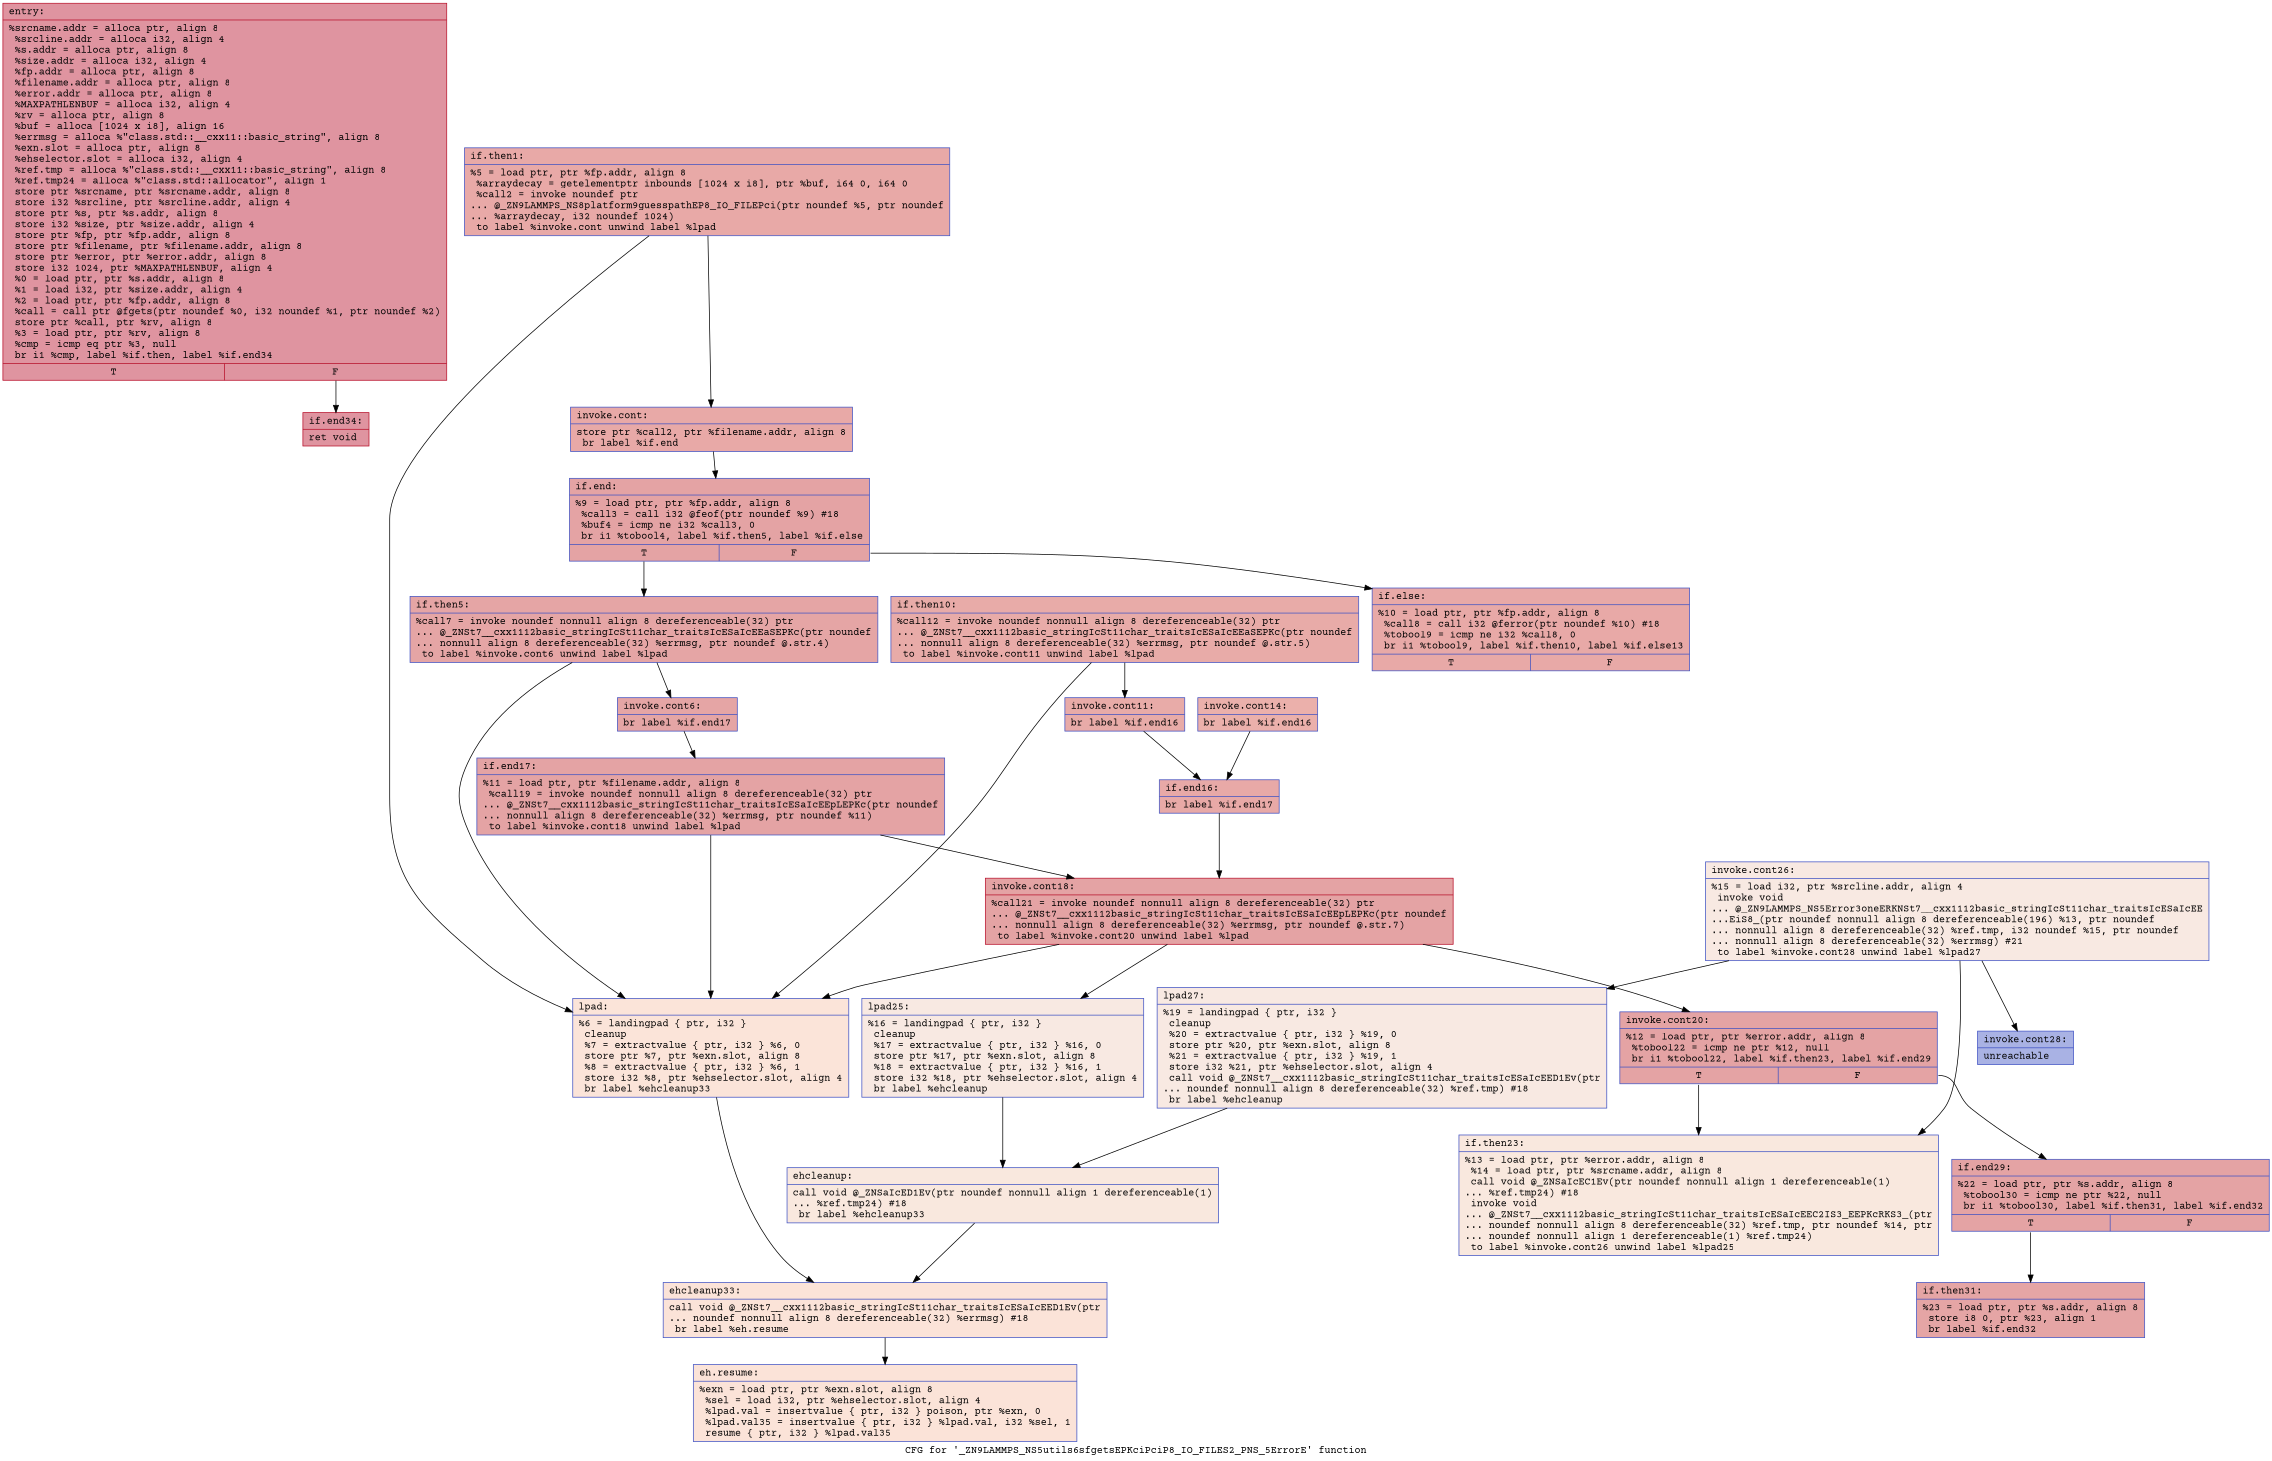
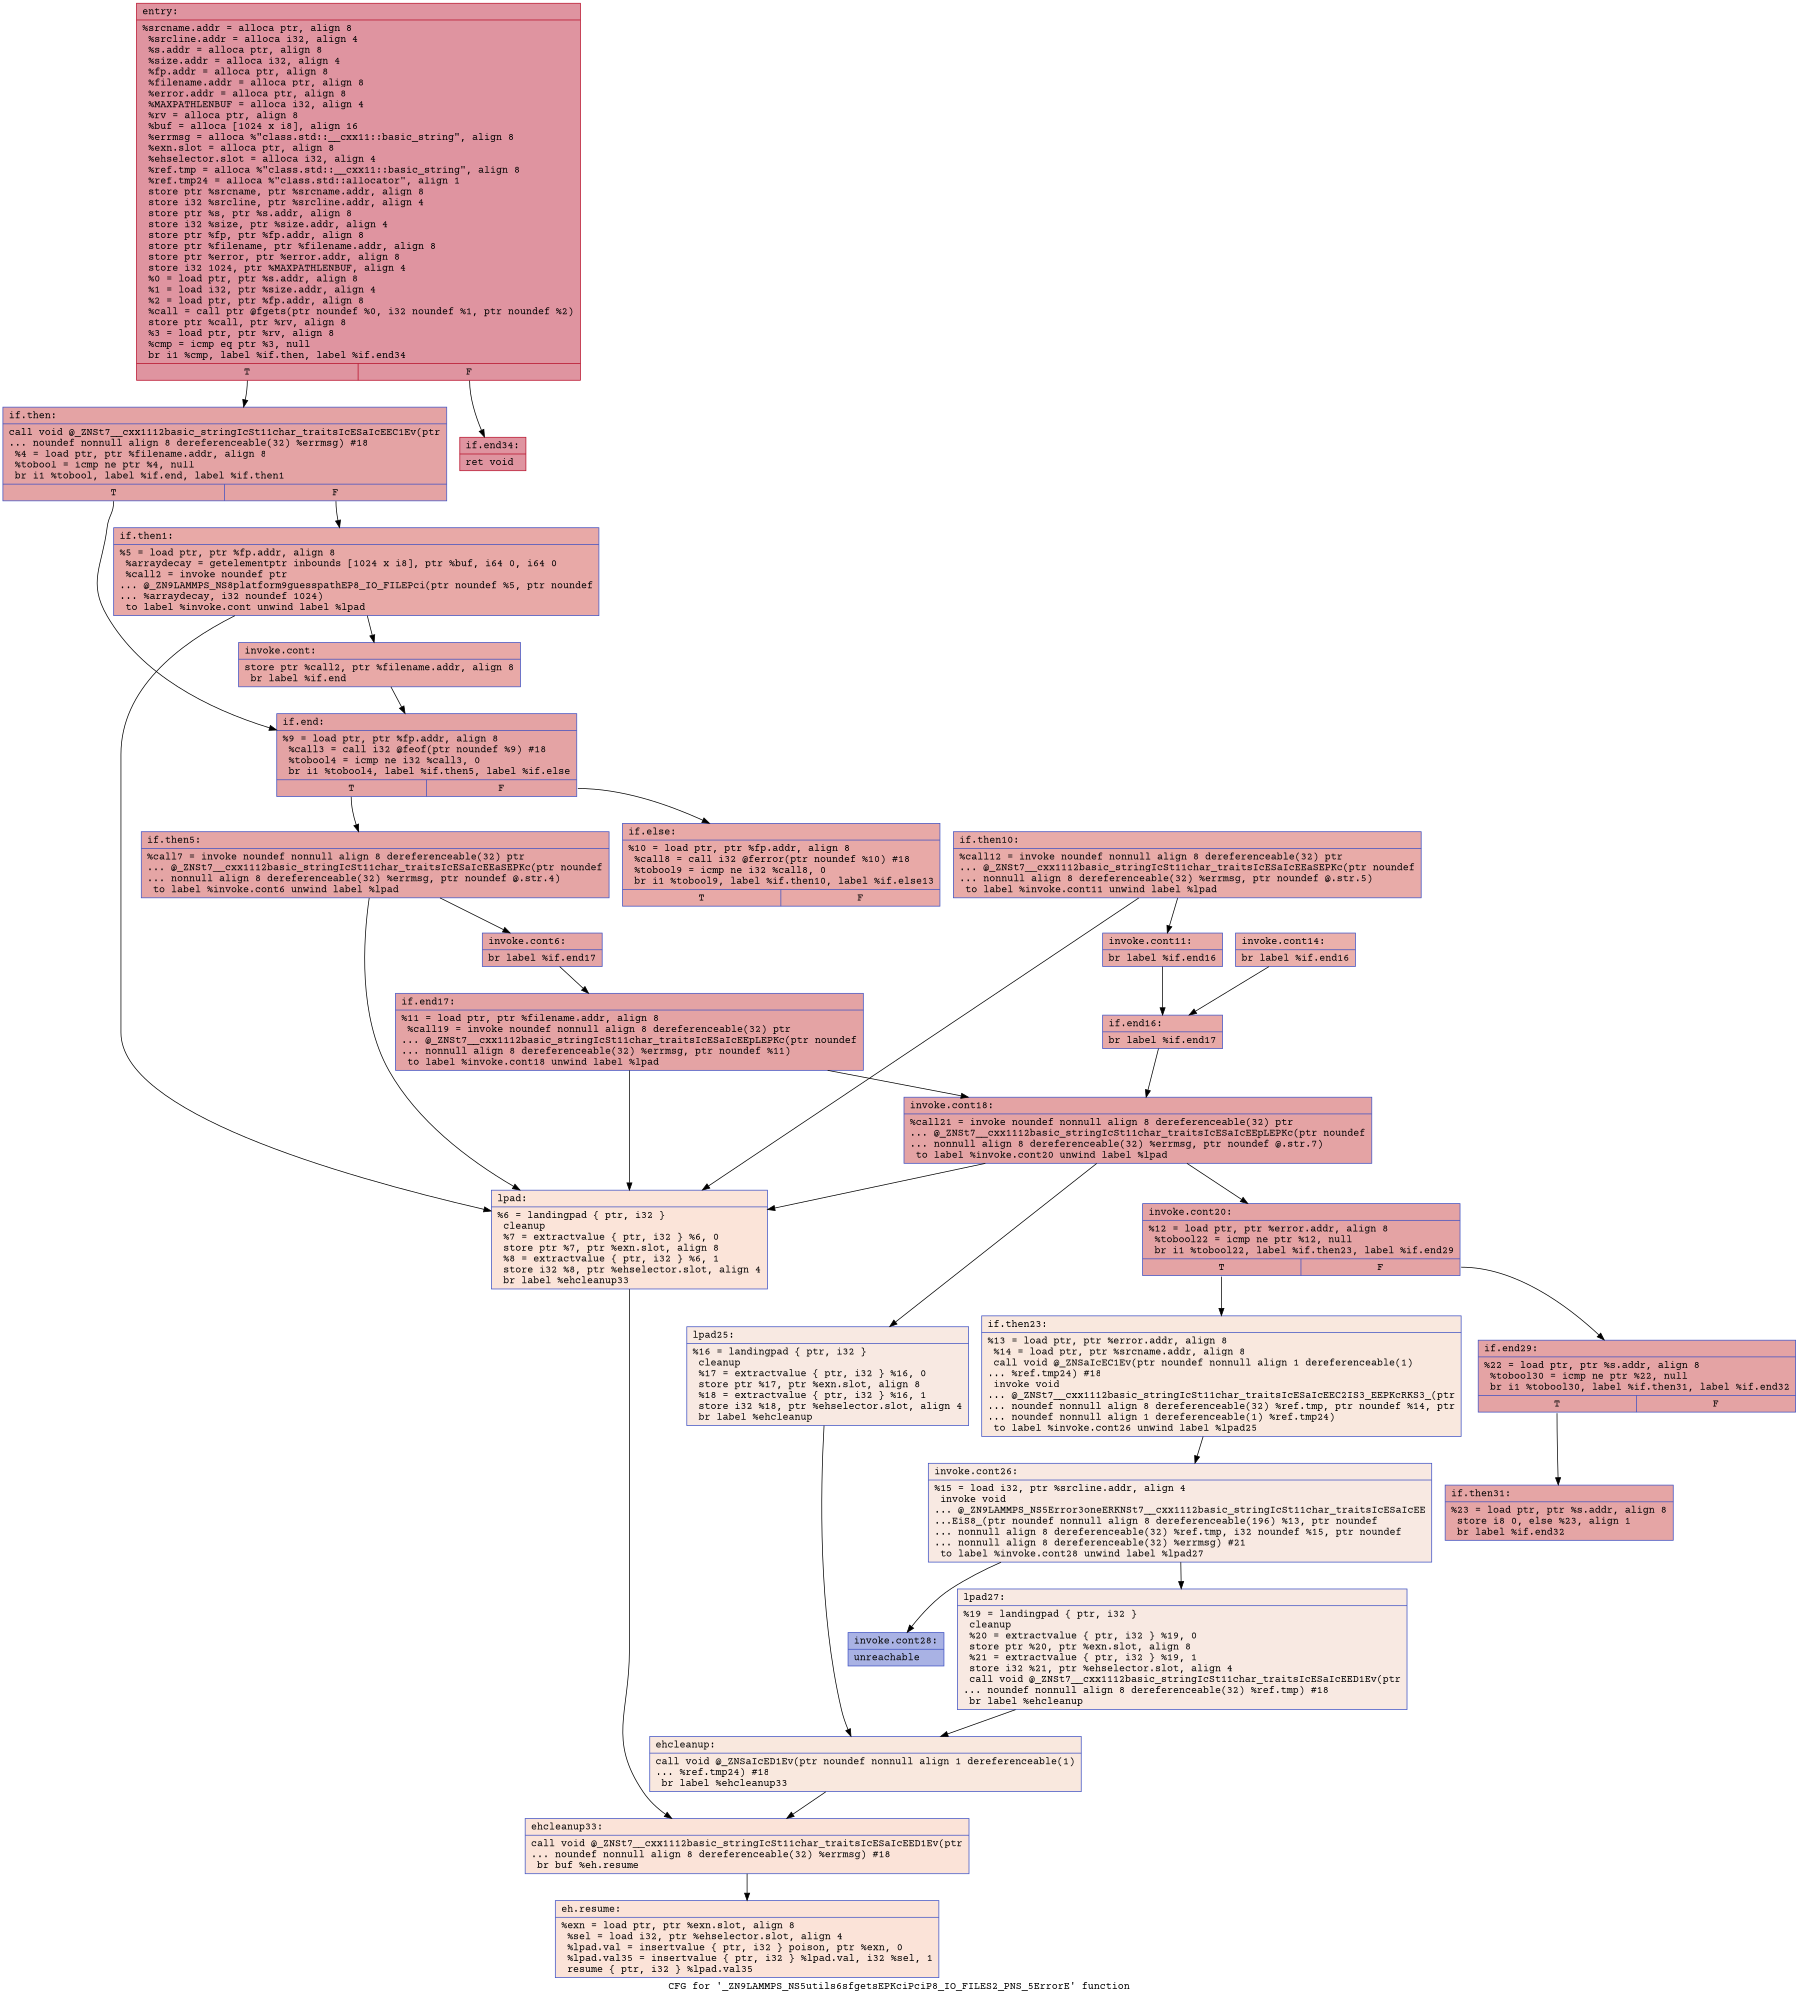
none -> (225, 454)
(665, 525) -> (382, 760)
(1219, 911) -> (1138, 1130)
(1959, 1051) -> (1200, 1446)
(2010, 1318) -> (1541, 1521)
(729, 1329) -> (585, 1865)
